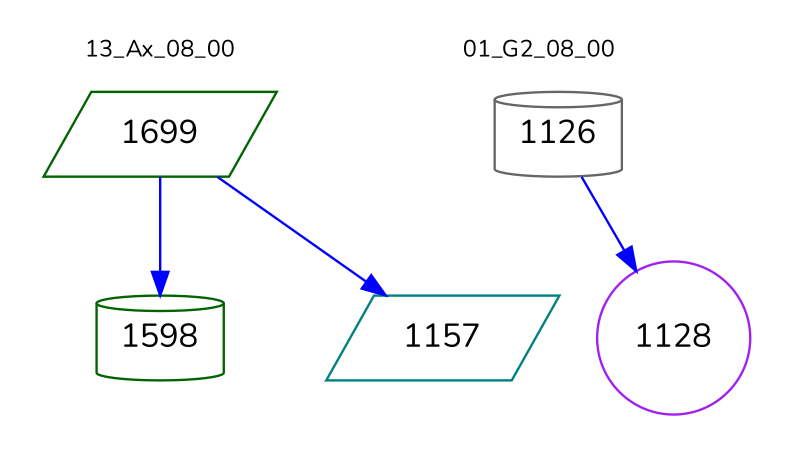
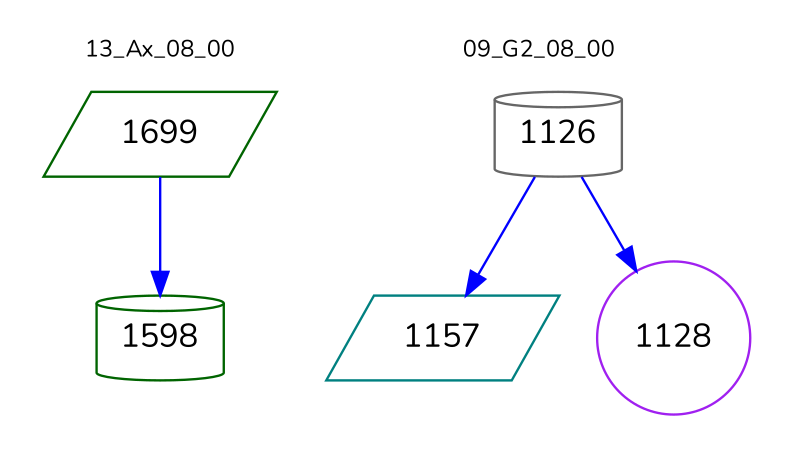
(539, 51) -> (539, 51)
(277, 219) -> (507, 226)
